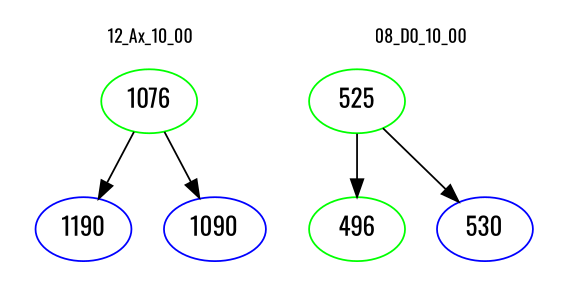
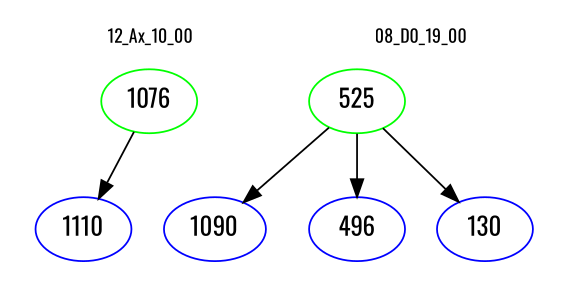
(421, 38) -> (421, 38)
(178, 157) -> (306, 148)
(83, 229) -> (83, 229)
(357, 229) -> (357, 229)
(485, 229) -> (485, 229)
